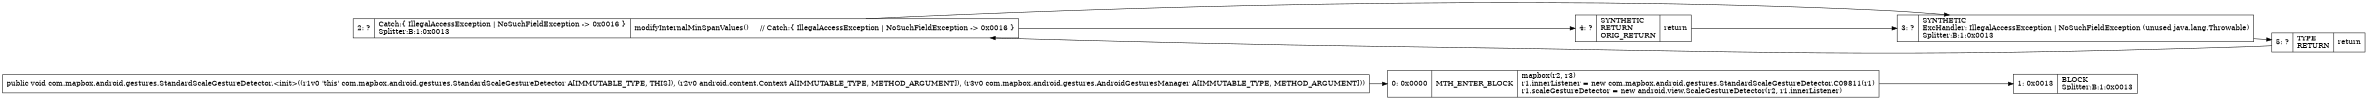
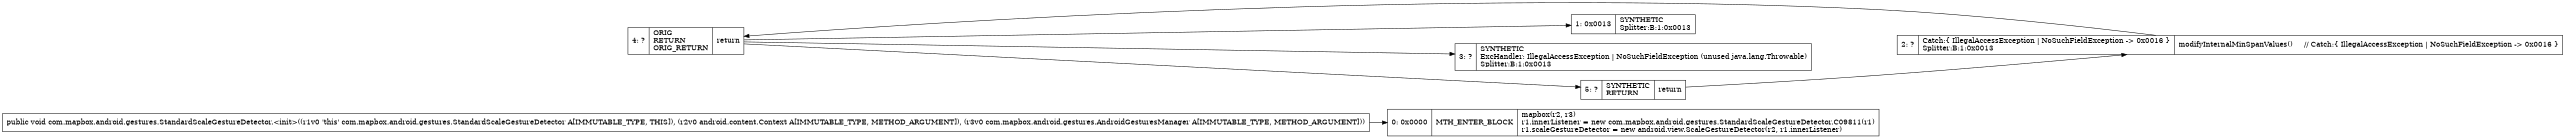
(1405, 3) -> none
(1623, 21) -> (663, 33)
(2307, 38) -> (1628, 86)
(2260, 39) -> (1160, 65)
(2075, 80) -> (1642, 20)
(1944, 84) -> (1155, 33)
